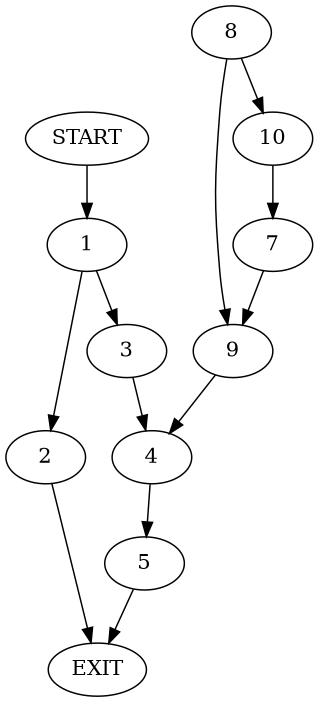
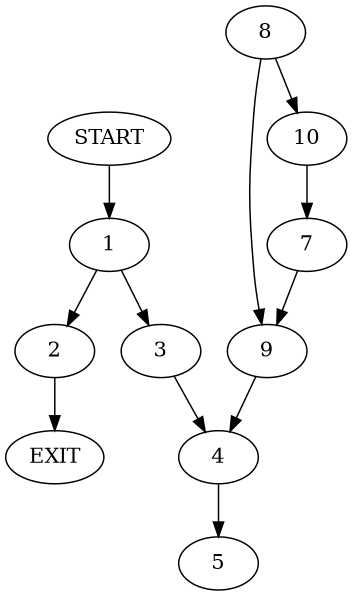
(124, 610) -> none
